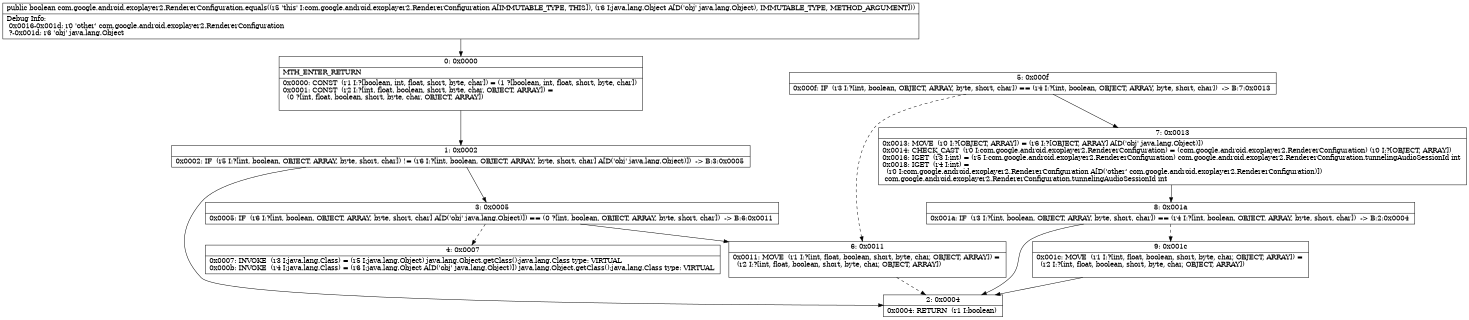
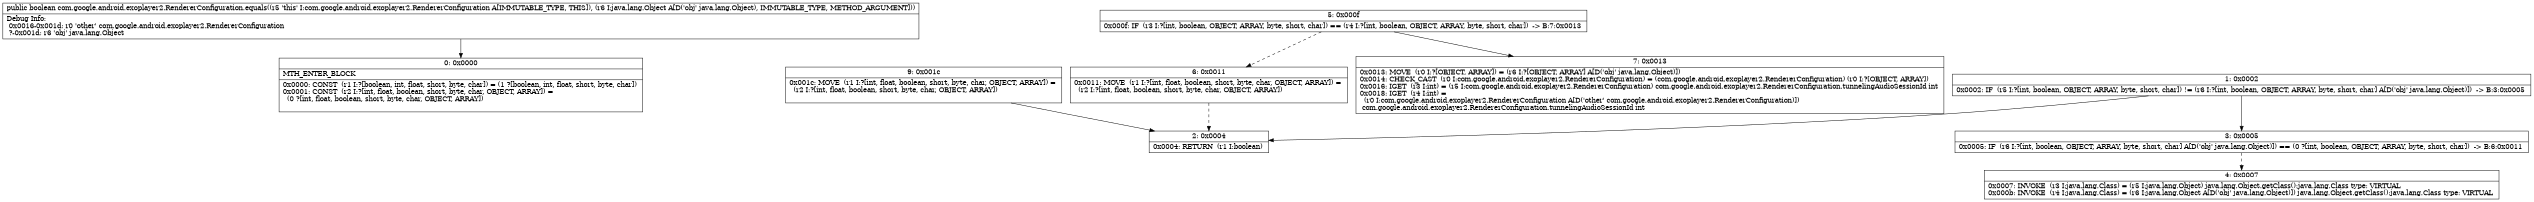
(322, 72) -> (319, 74)
(461, 125) -> none
(1171, 213) -> none
(652, 233) -> none
